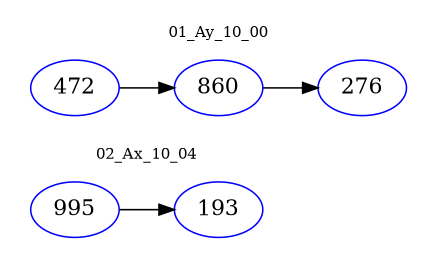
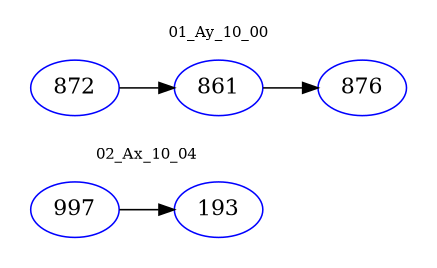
(75, 88) -> (75, 88)
(219, 88) -> (219, 88)
(362, 88) -> (362, 88)
(75, 210) -> (75, 210)
